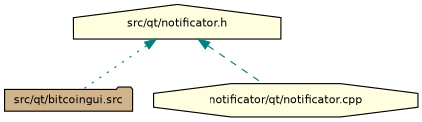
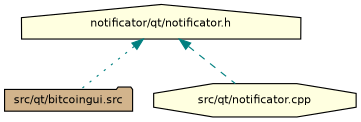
(177, 24) -> (161, 24)
(286, 100) -> (255, 100)
